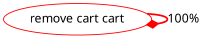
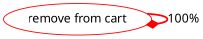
(78, 19) -> (78, 19)
